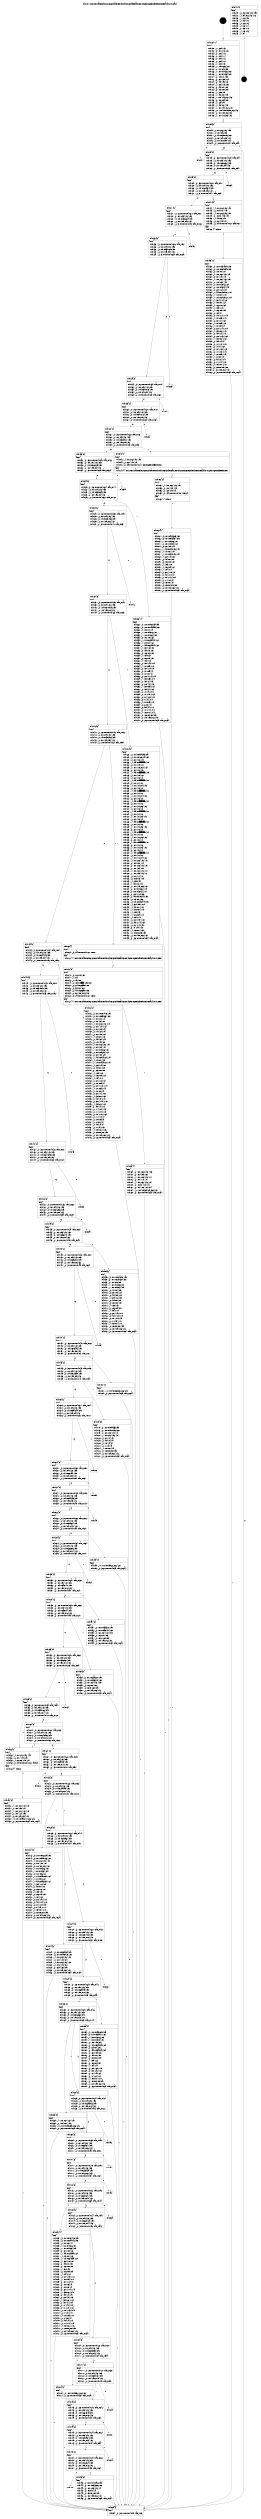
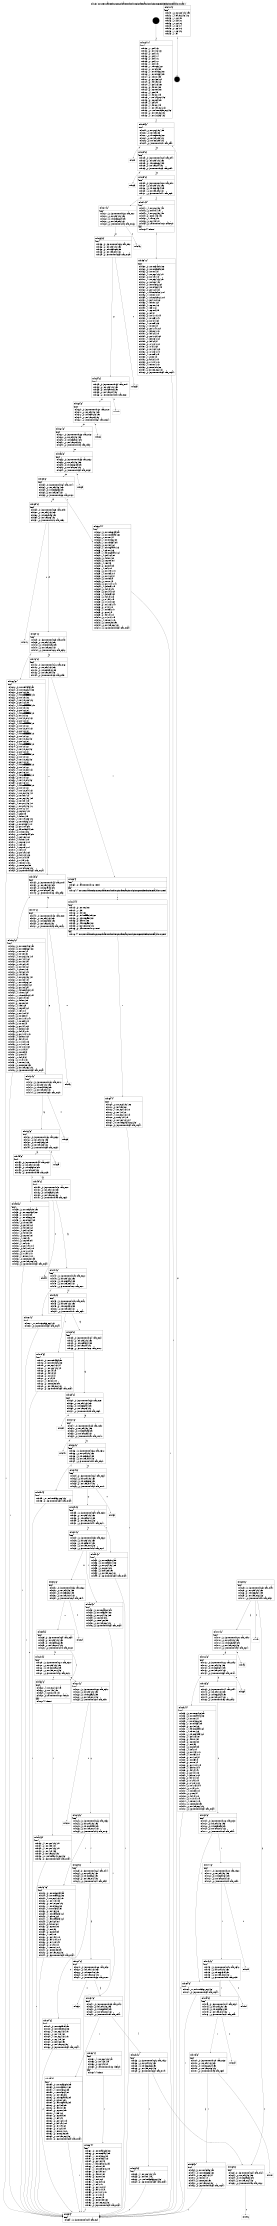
(172, 463) -> none
(94, 1471) -> none
(87, 2122) -> (262, 1883)
